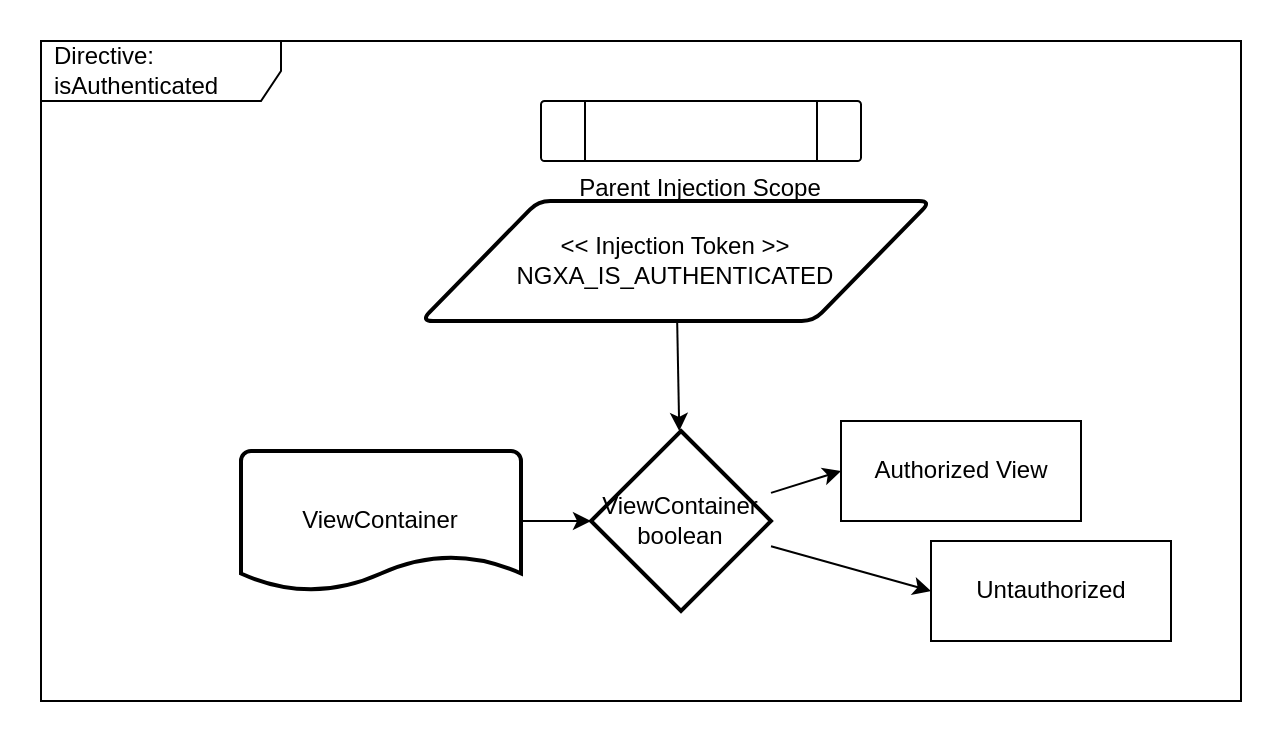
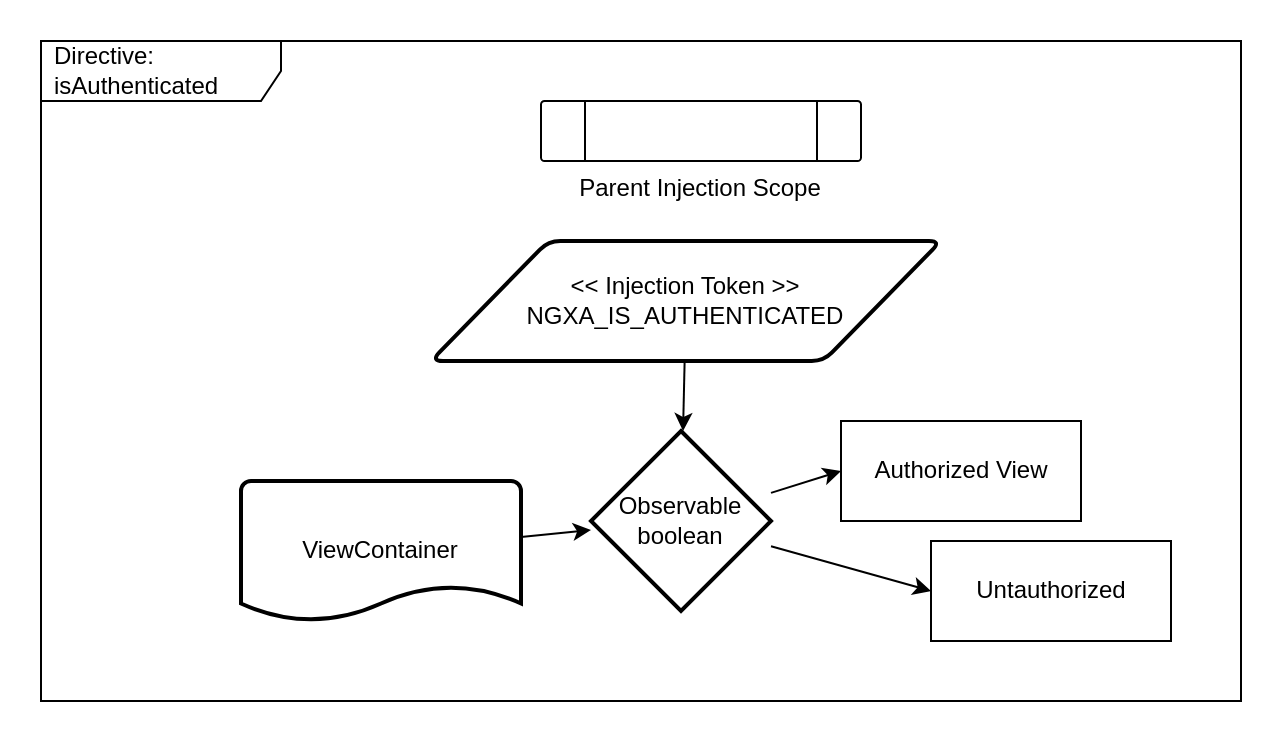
(676, 261) -> (686, 301)
(381, 521) -> (381, 551)
(681, 521) -> (681, 521)
